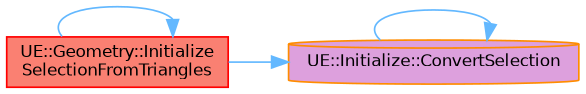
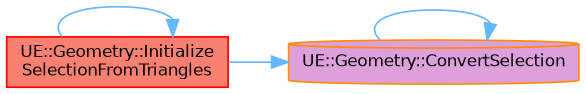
(434, 62) -> (434, 62)
